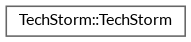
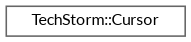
(96, 21) -> (96, 21)
